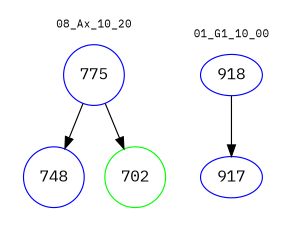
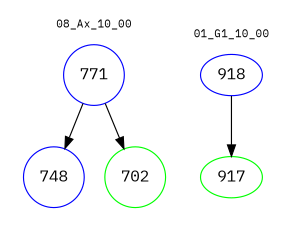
(95, 25) -> (95, 25)
(94, 75) -> (94, 75)
(231, 177) -> (231, 177)
